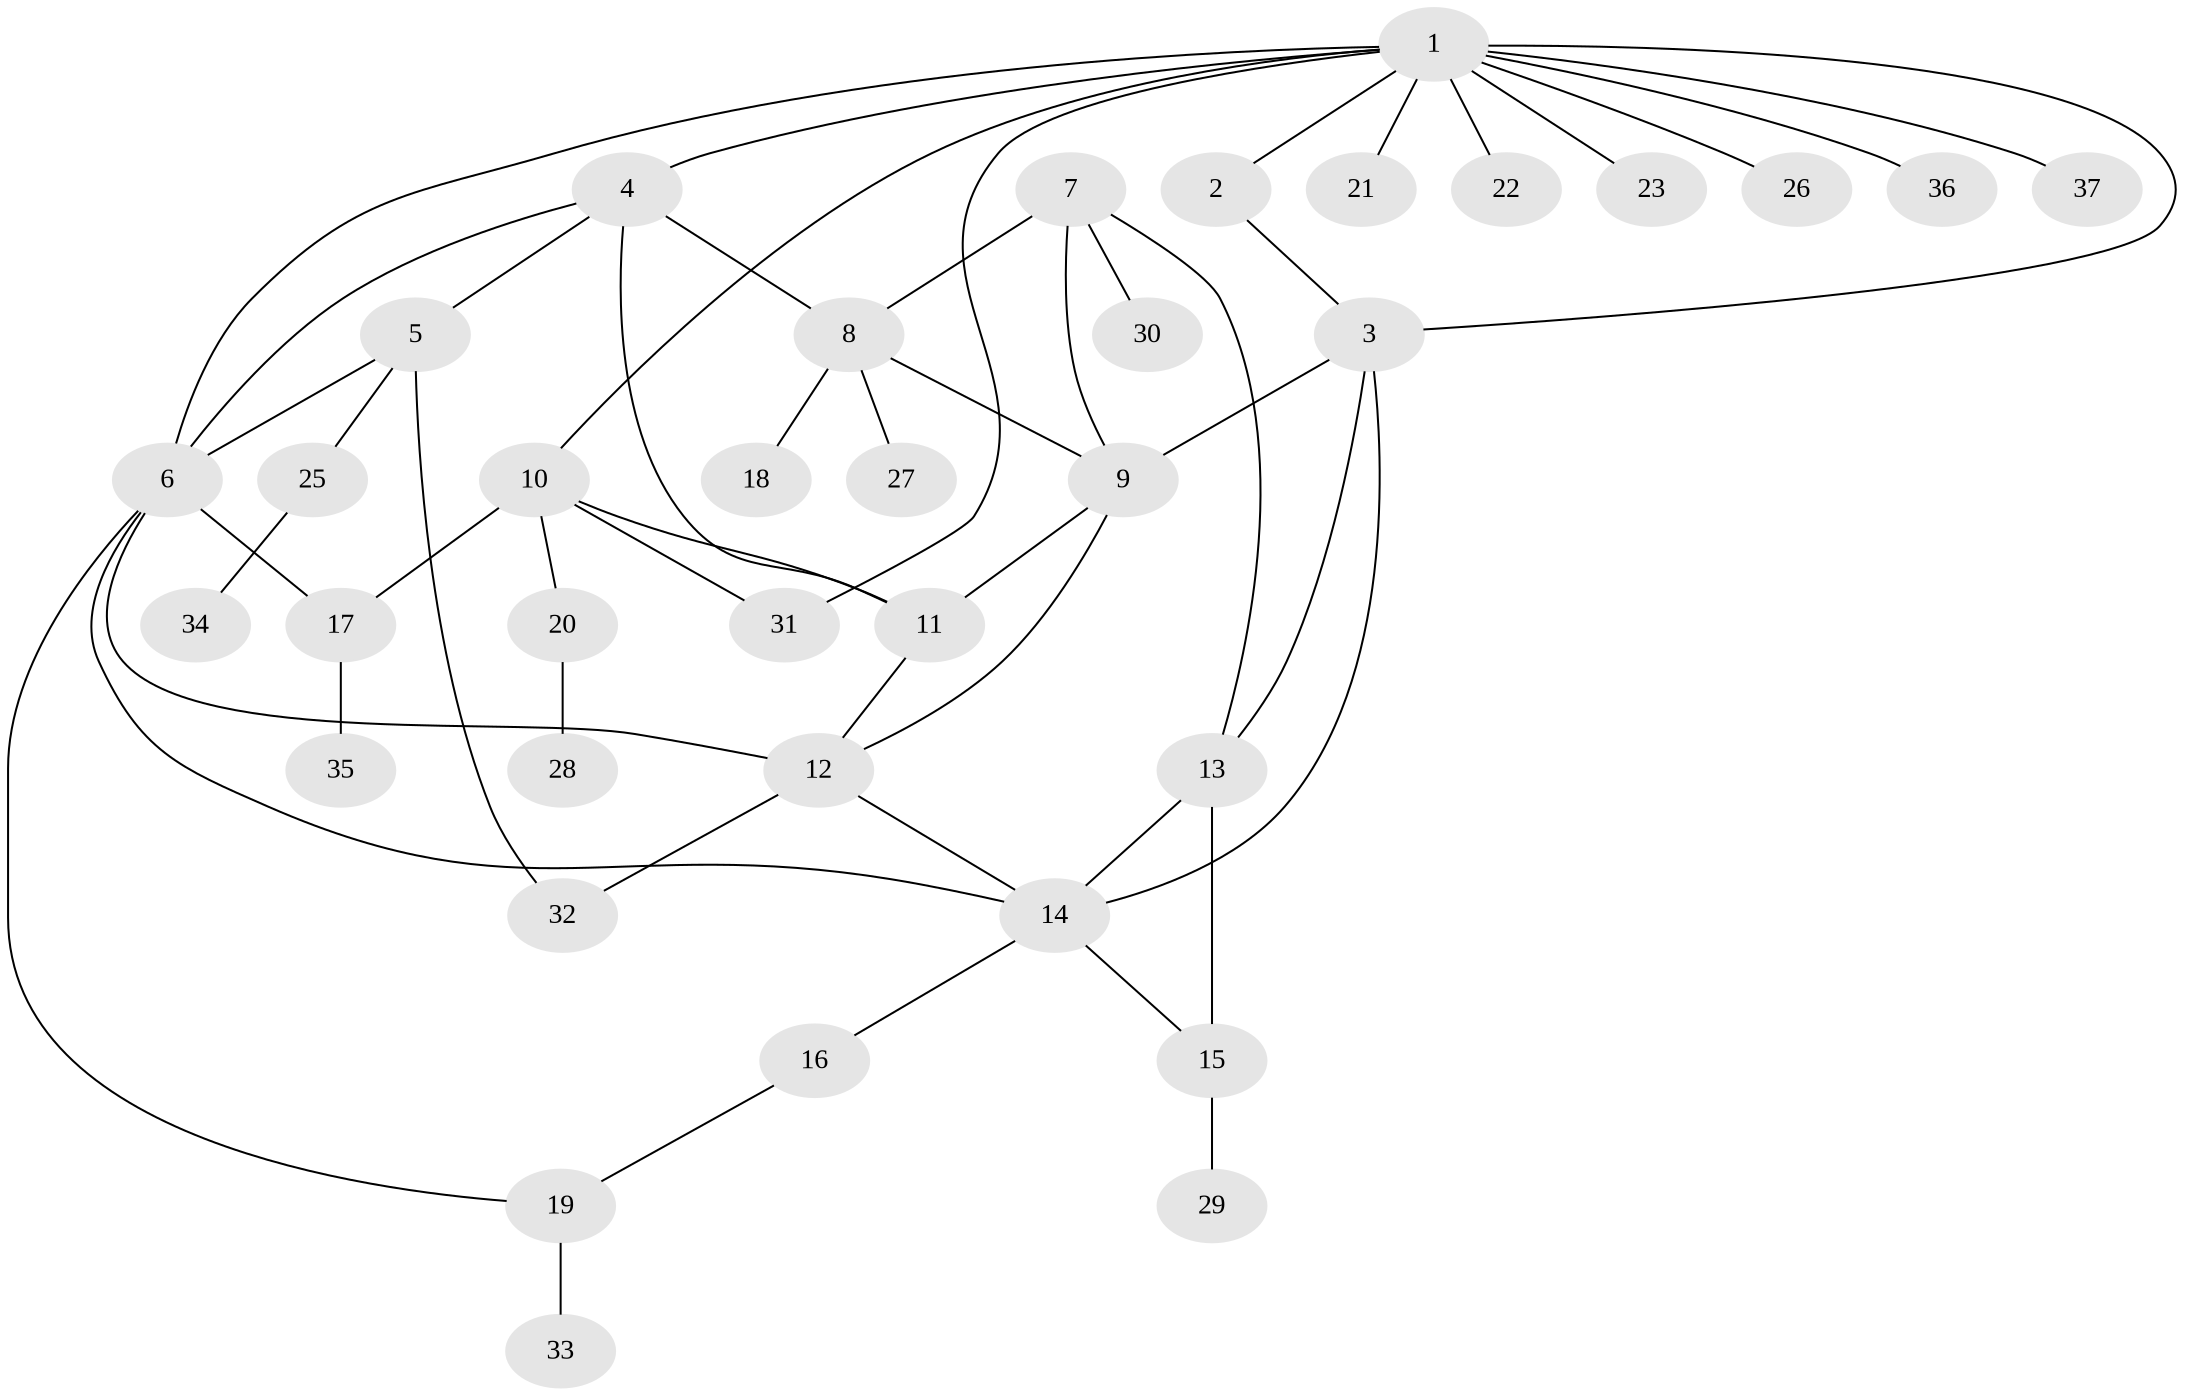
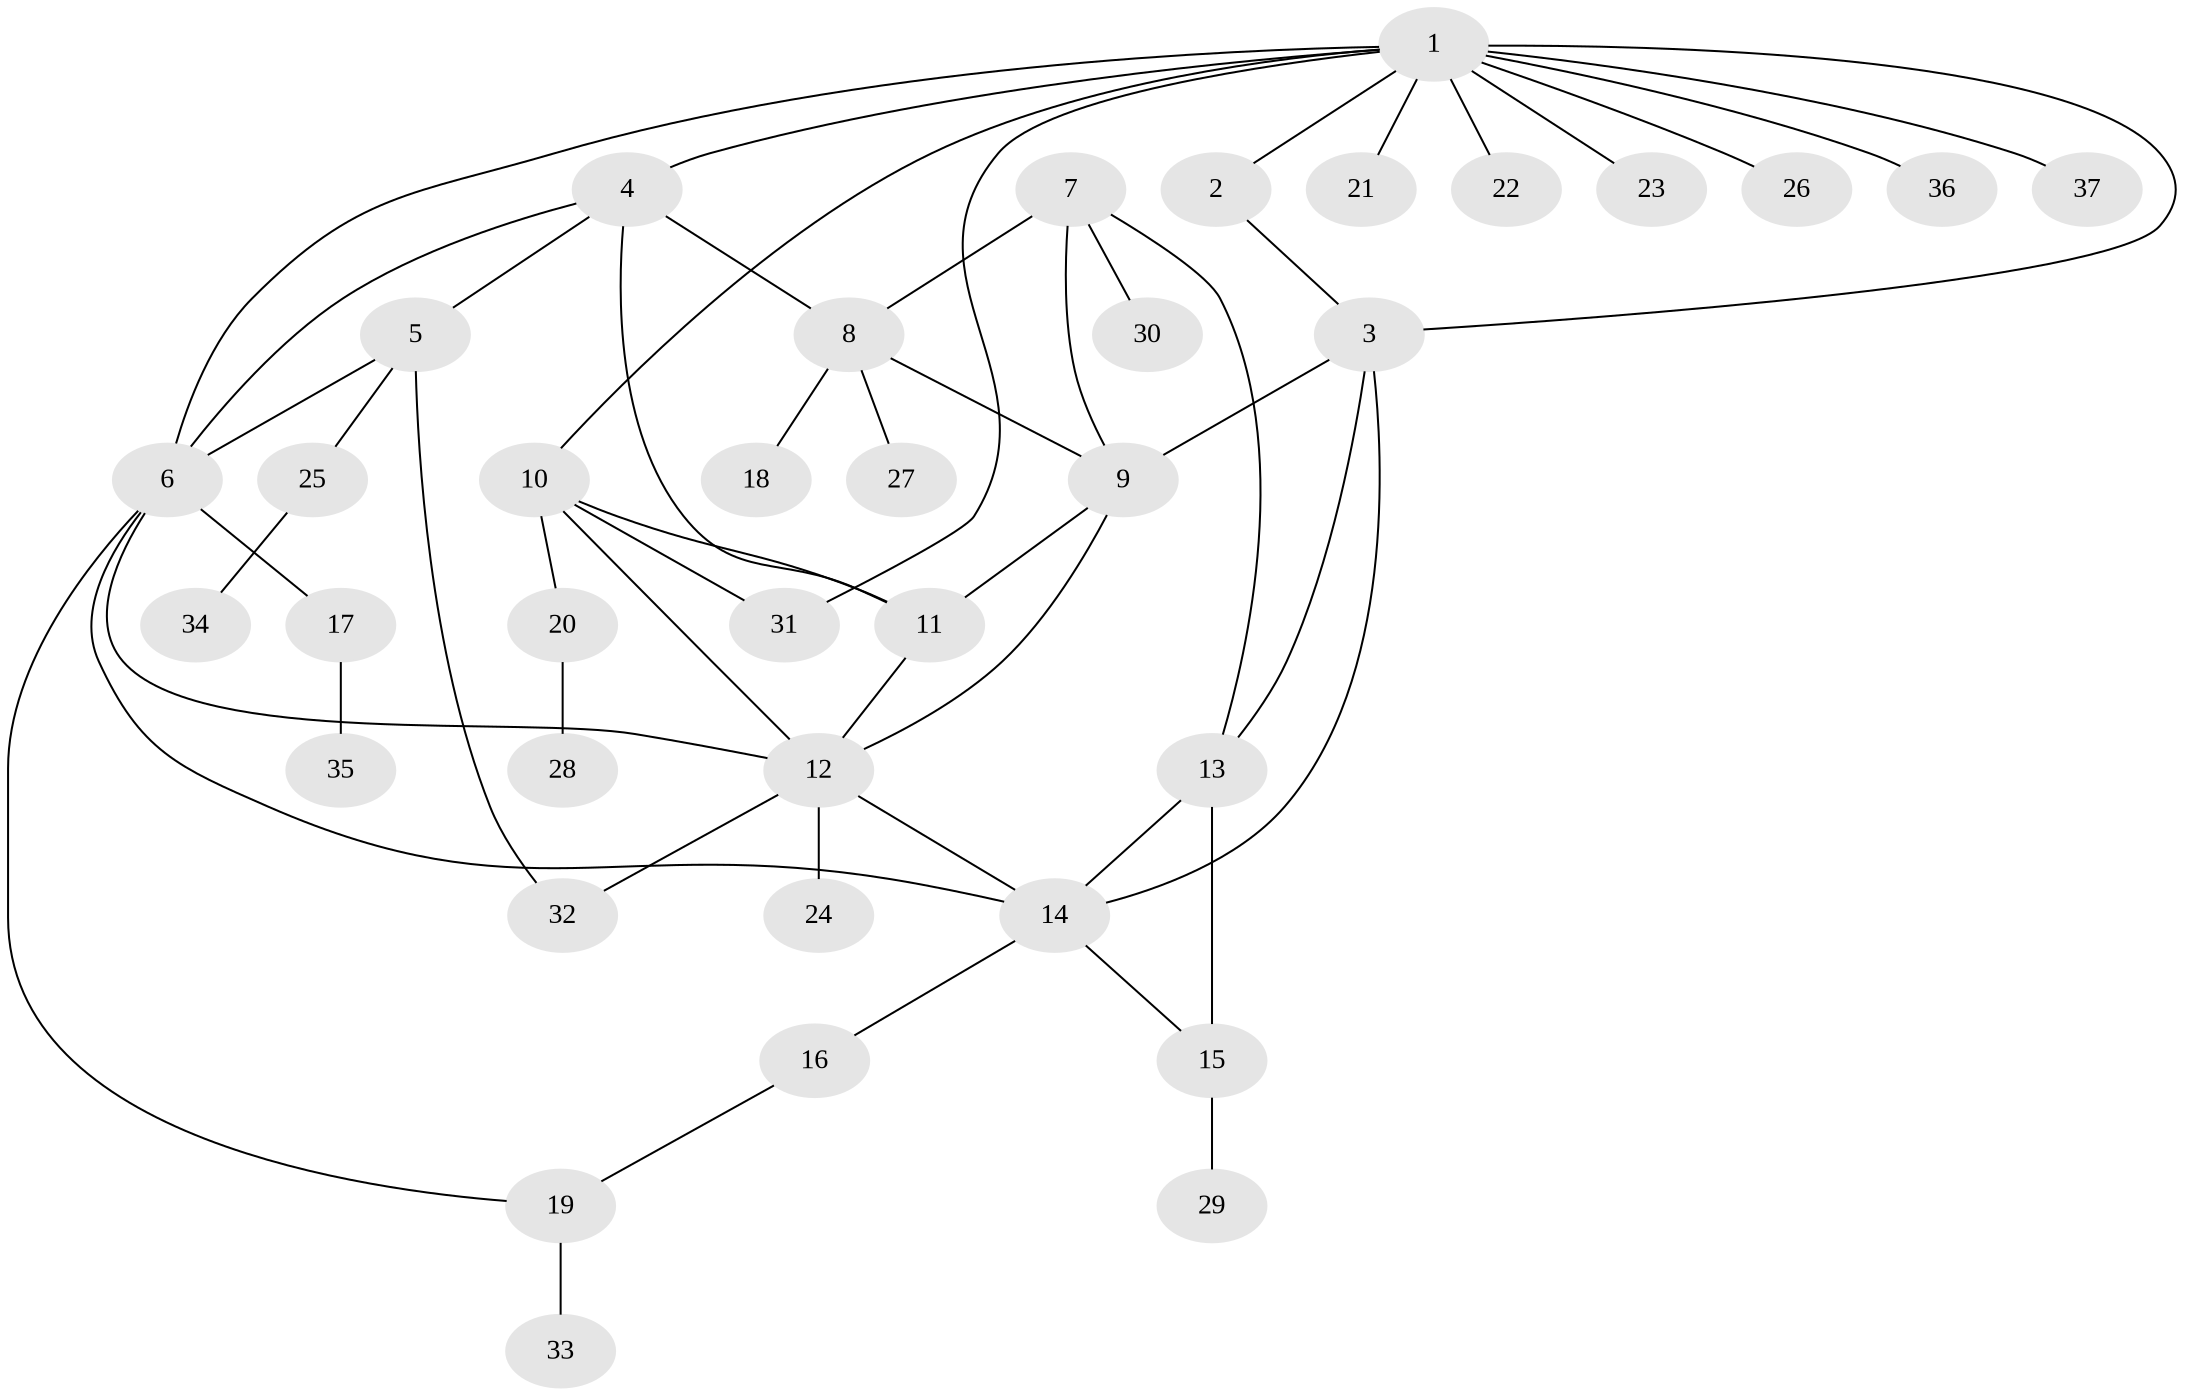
(444, 548) -> (676, 626)
none -> (819, 916)
